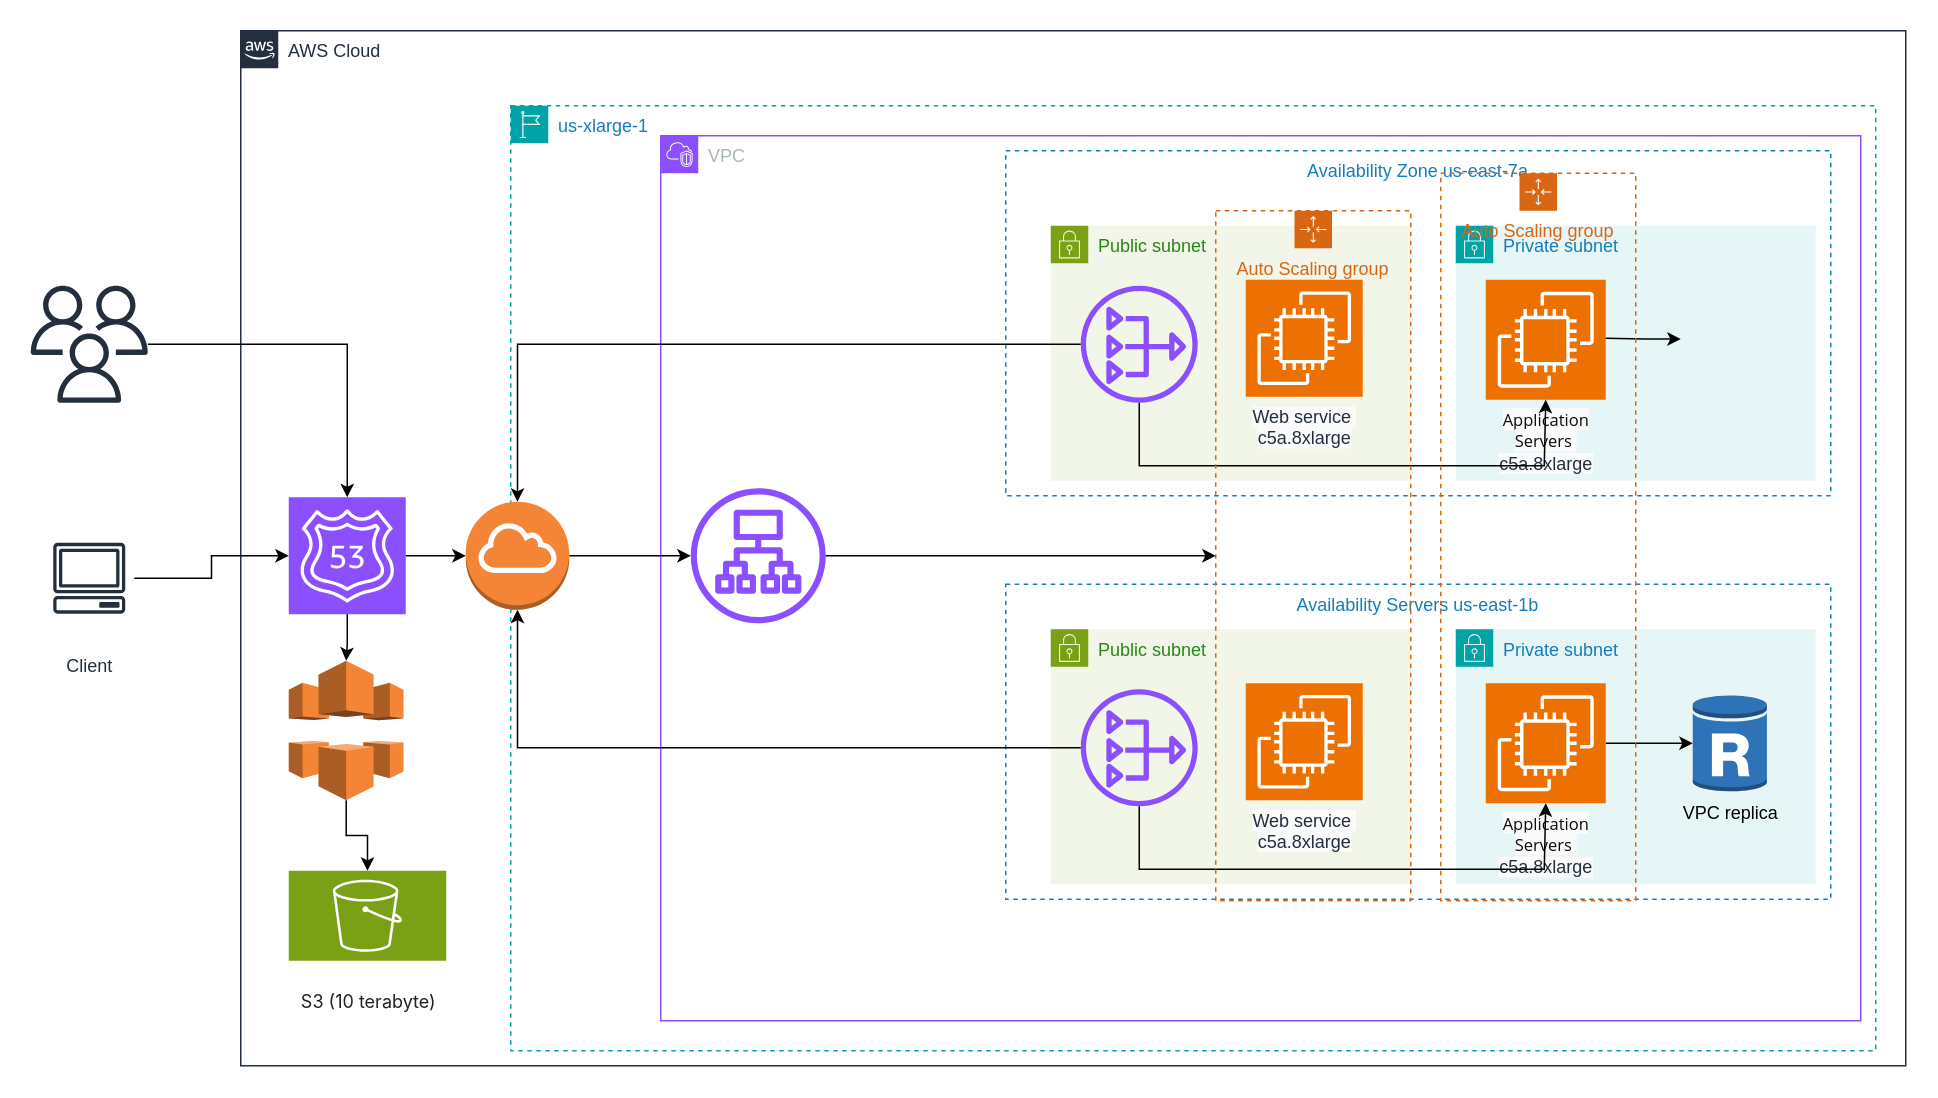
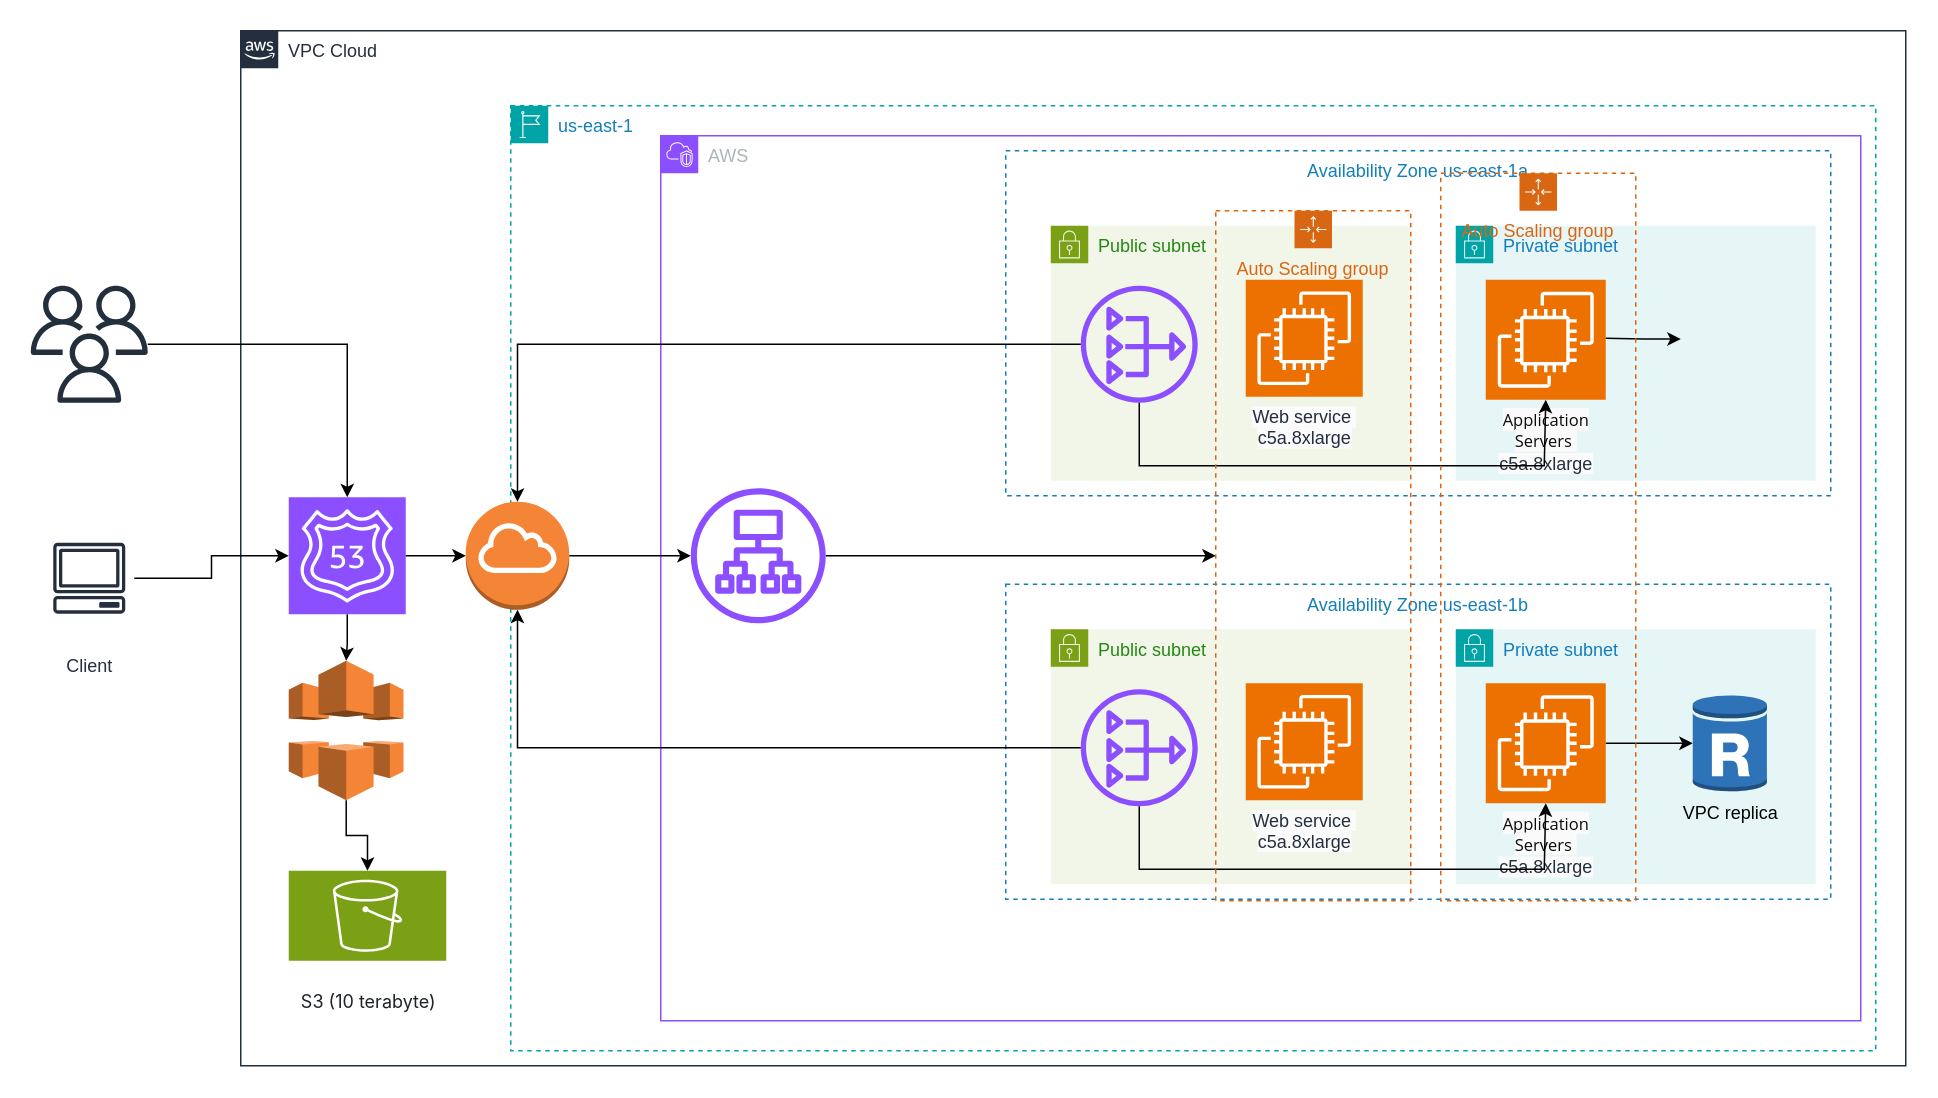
(329, 52) -> (329, 52)
(612, 127) -> (604, 127)
(724, 157) -> (724, 157)
(1418, 172) -> (1418, 172)
(1418, 606) -> (1418, 606)
